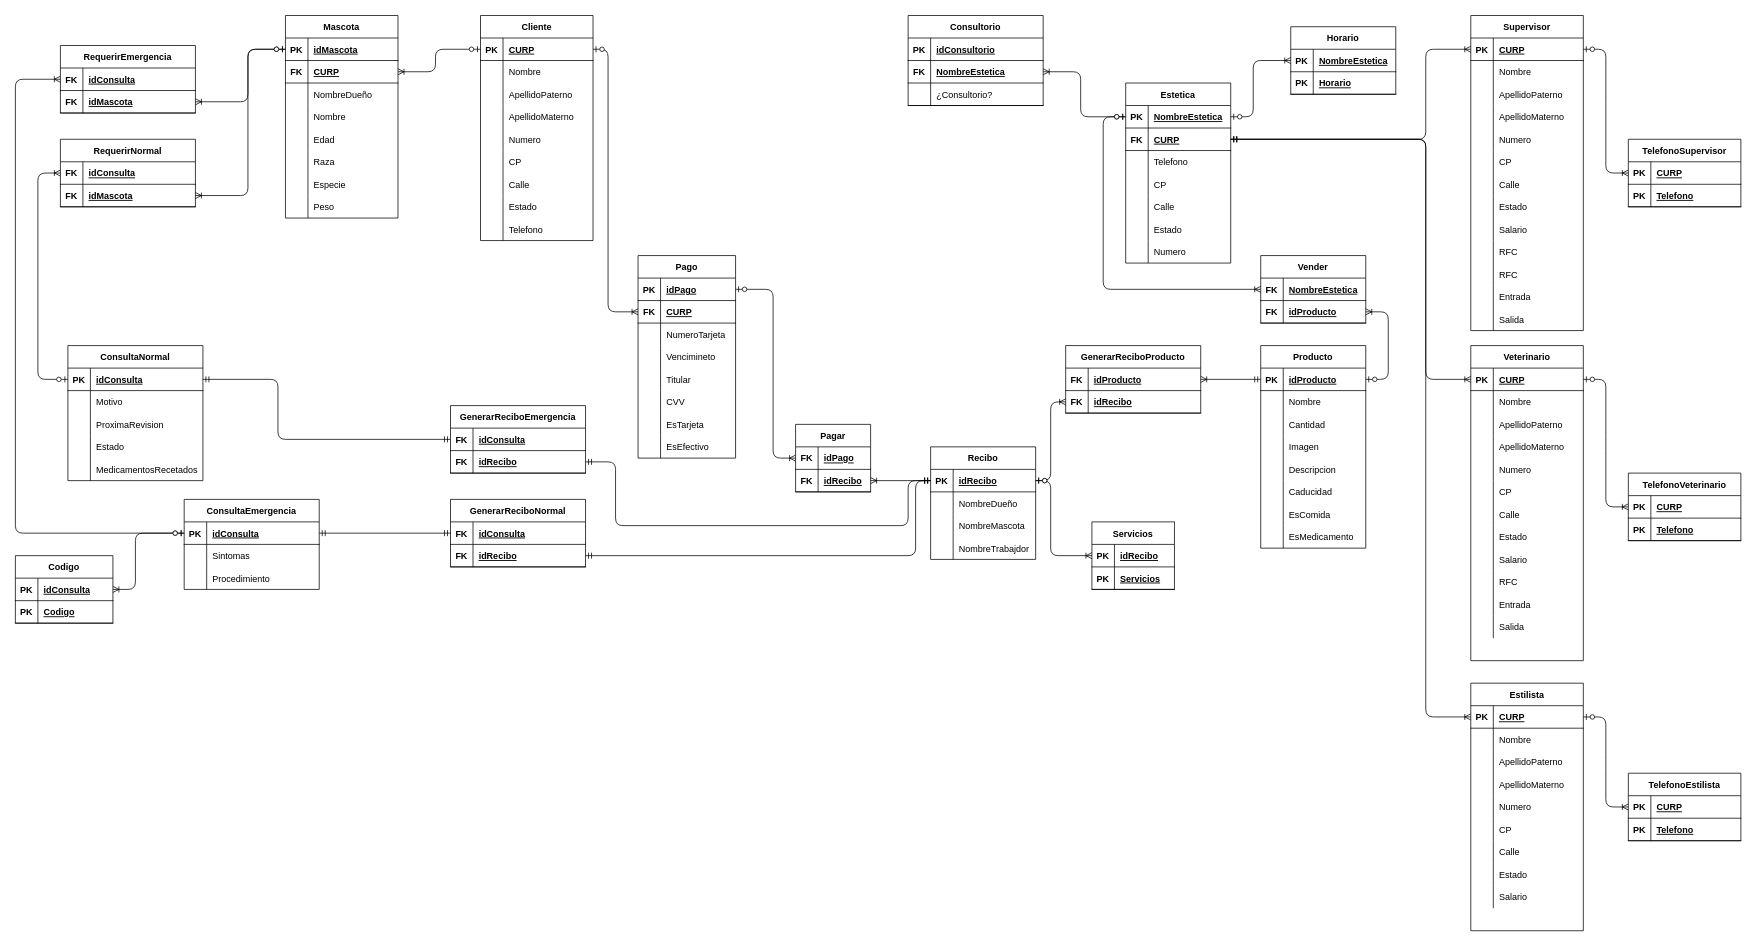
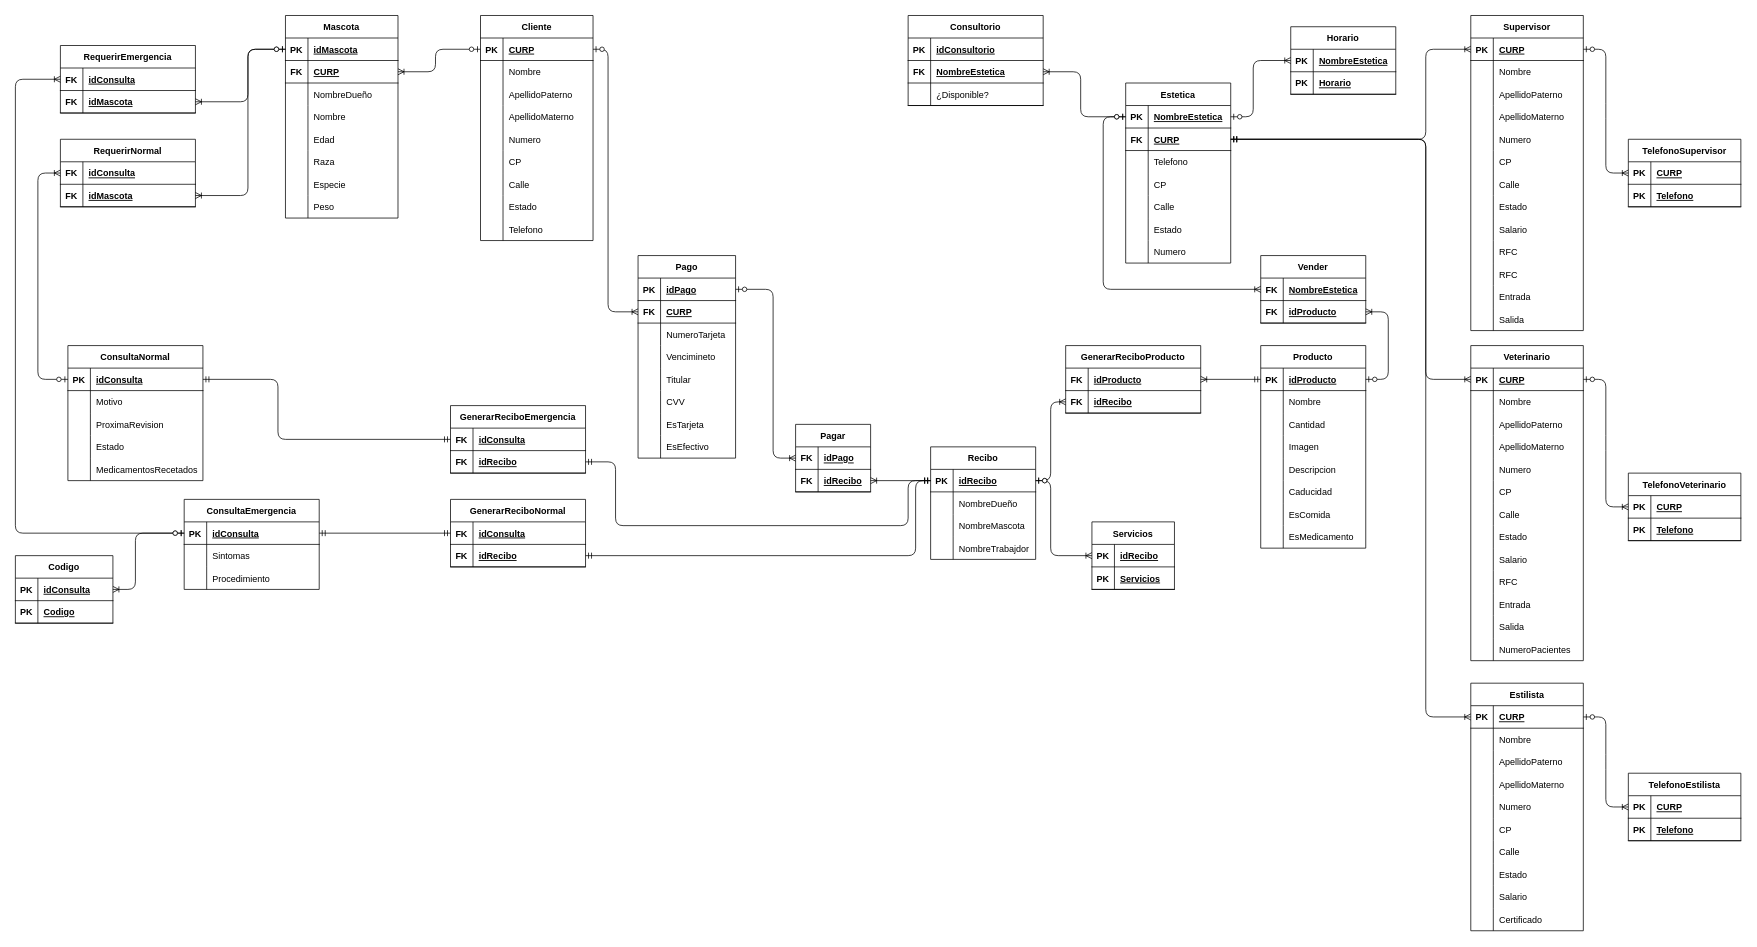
(966, 95) -> (963, 95)
none -> (1538, 649)
none -> (1538, 919)
